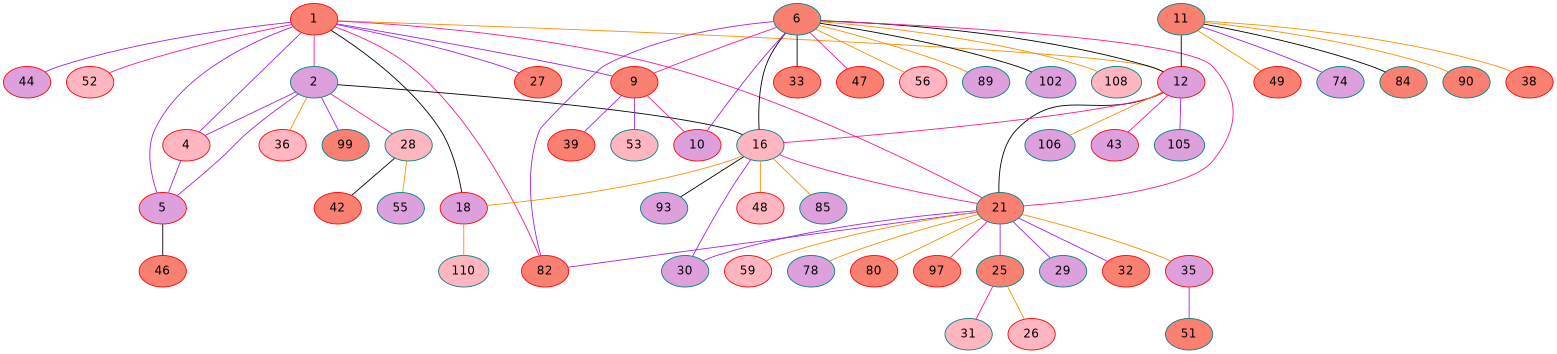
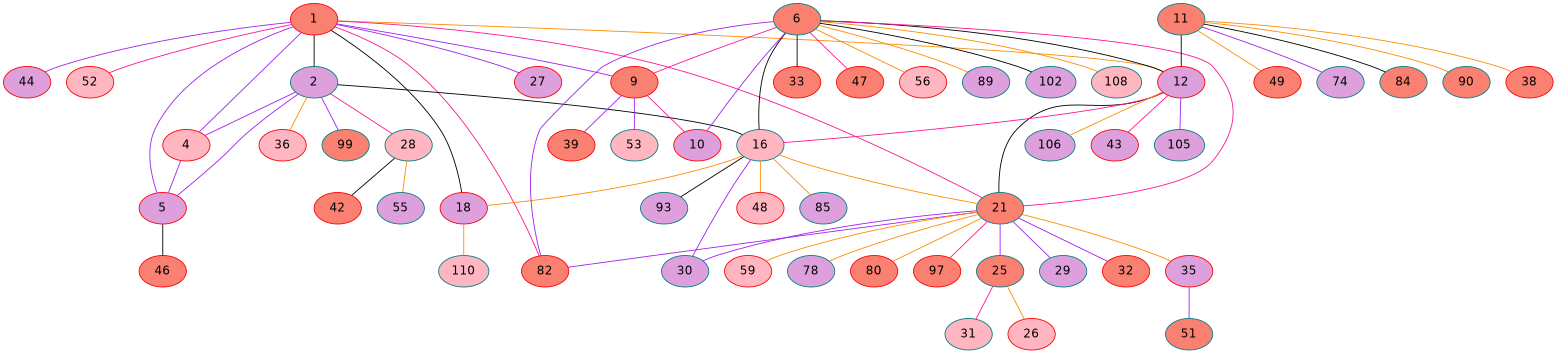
(314, 51) -> (314, 51)
(538, 82) -> (538, 82)
(878, 183) -> (878, 183)
